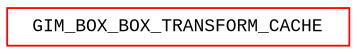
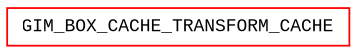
(178, 27) -> (178, 27)
